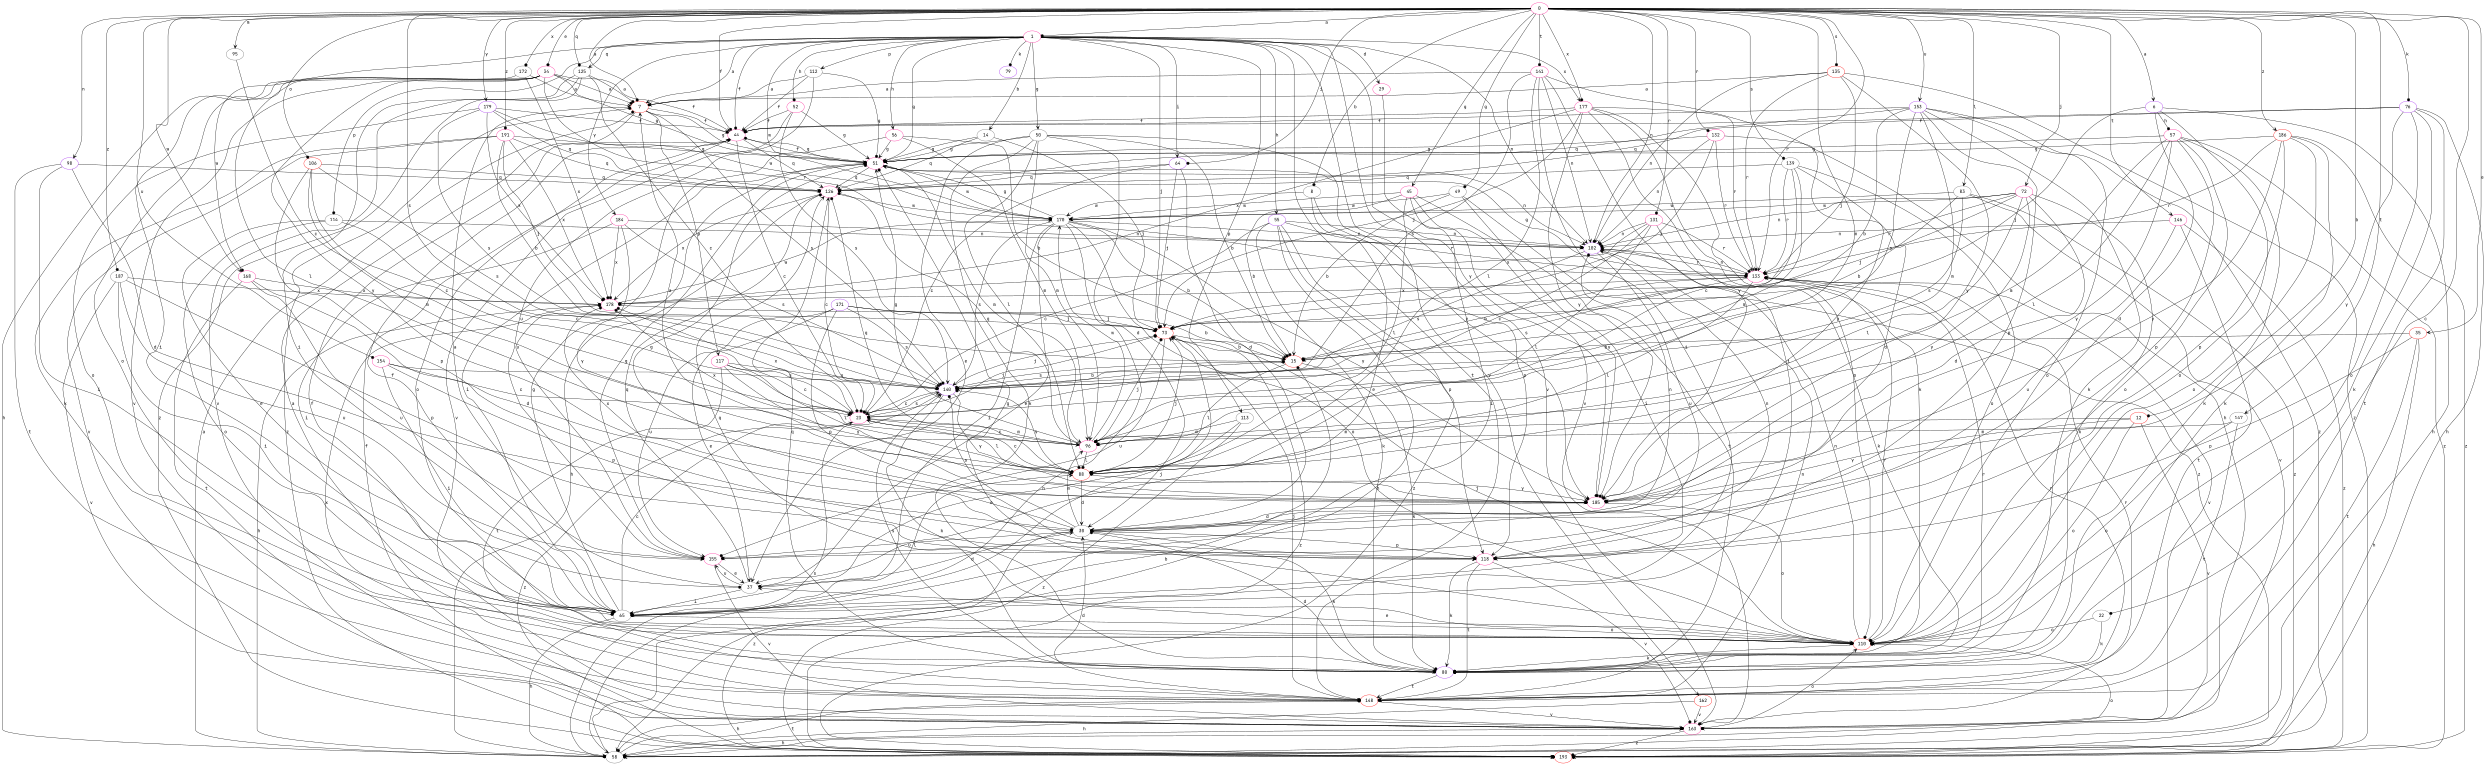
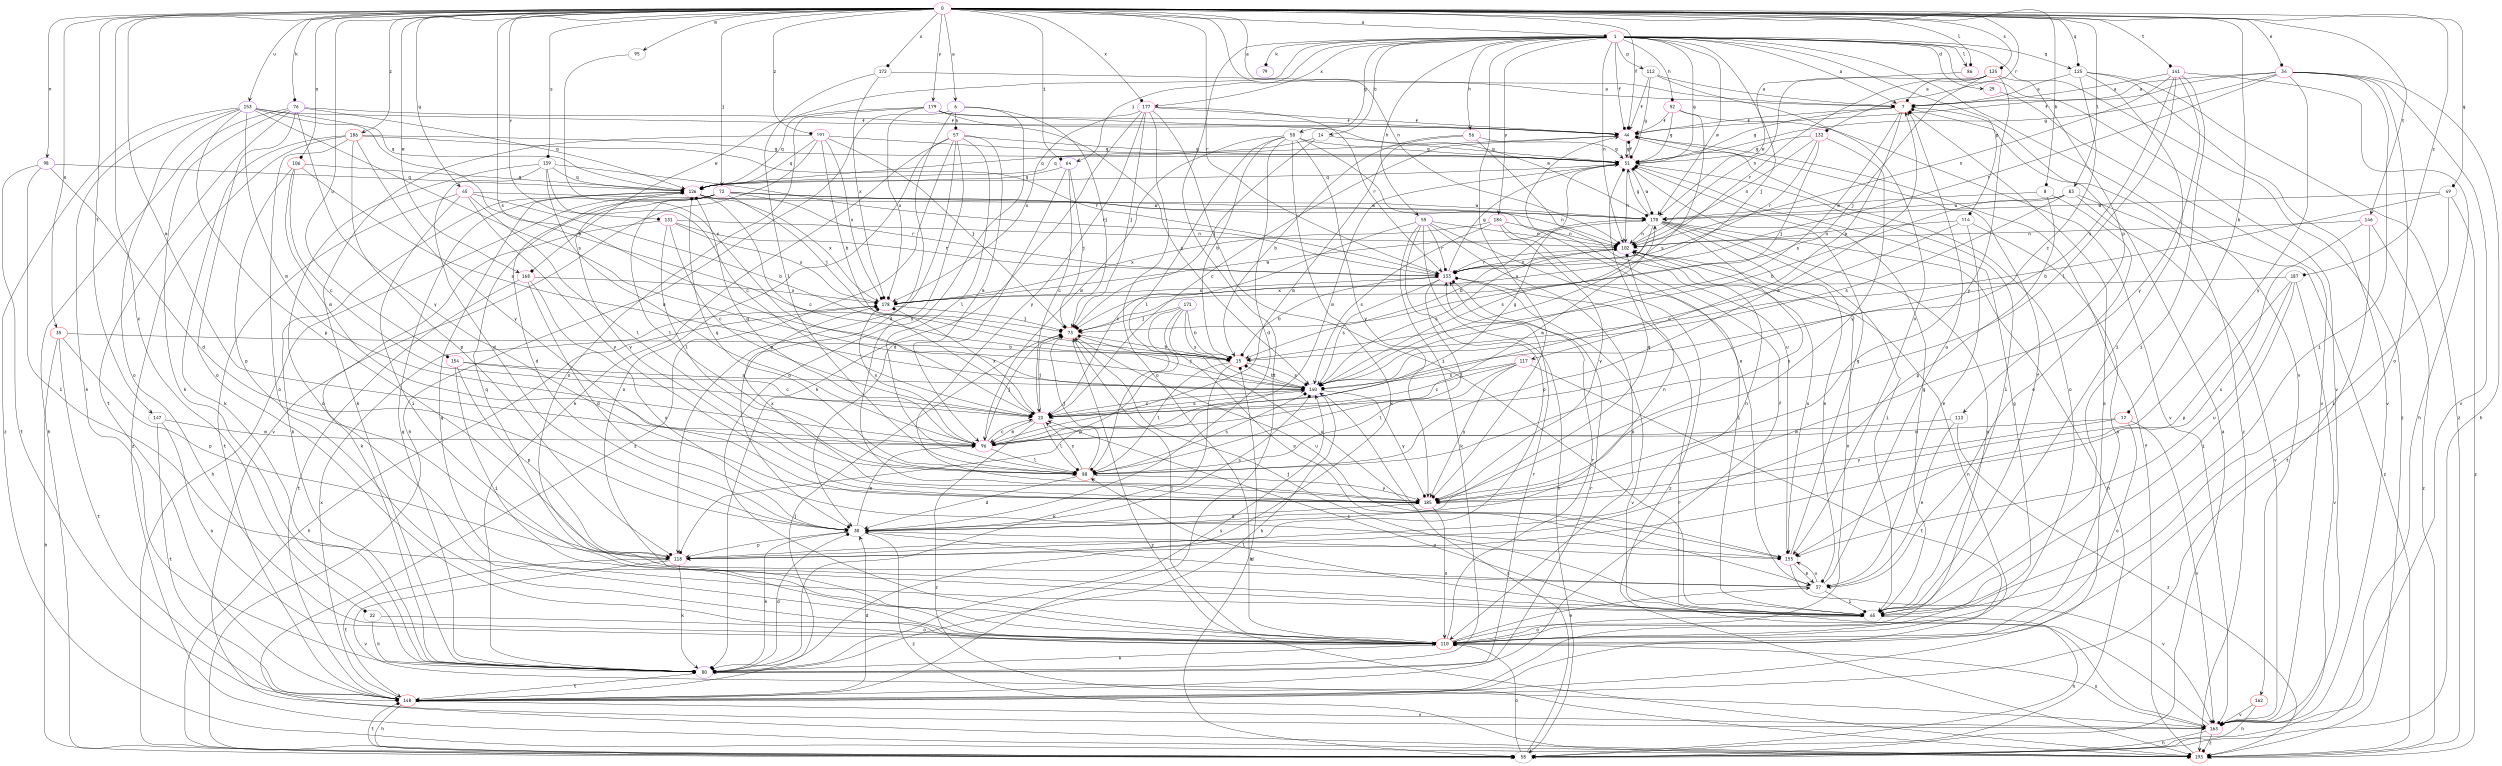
none -> (1970, 72)
none -> (1632, 419)
